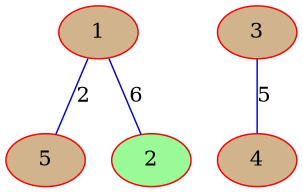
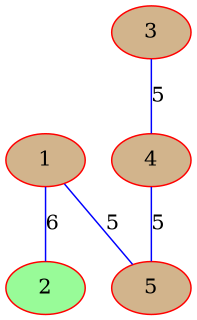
(84, 96) -> (113, 224)
none -> (151, 224)
